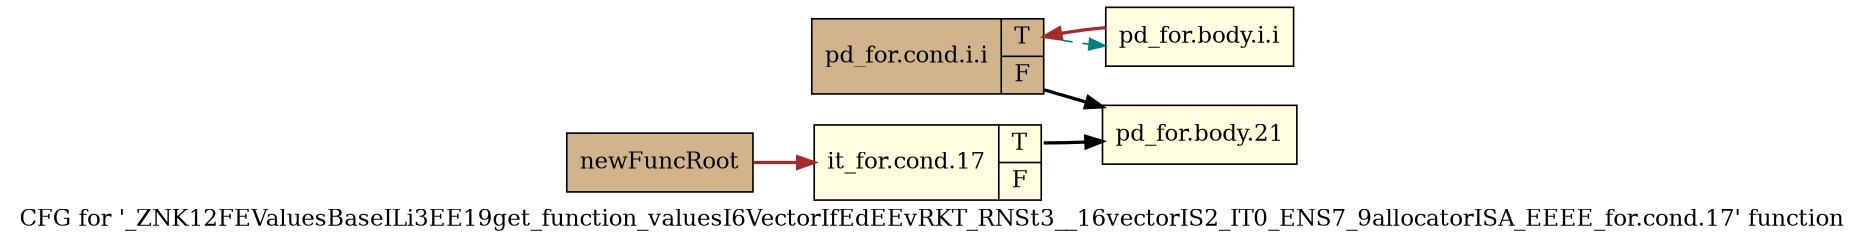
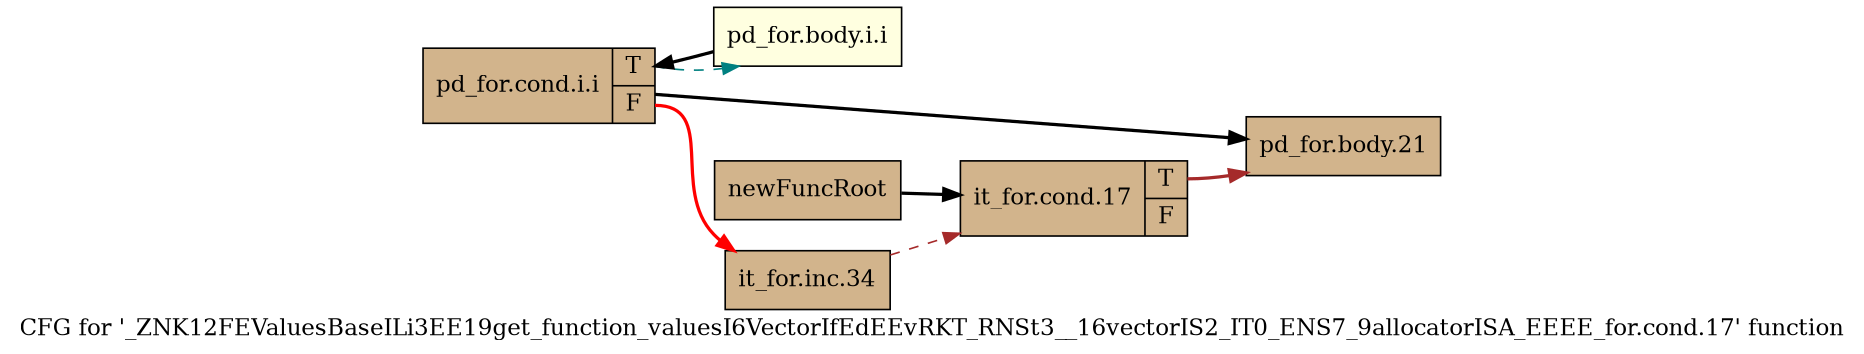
(1083, 30) -> (693, 57)
(1200, 135) -> (1343, 146)
(1065, 143) -> (1209, 178)
(775, 163) -> (922, 194)
(928, 163) -> (1074, 198)
none -> (808, 280)
